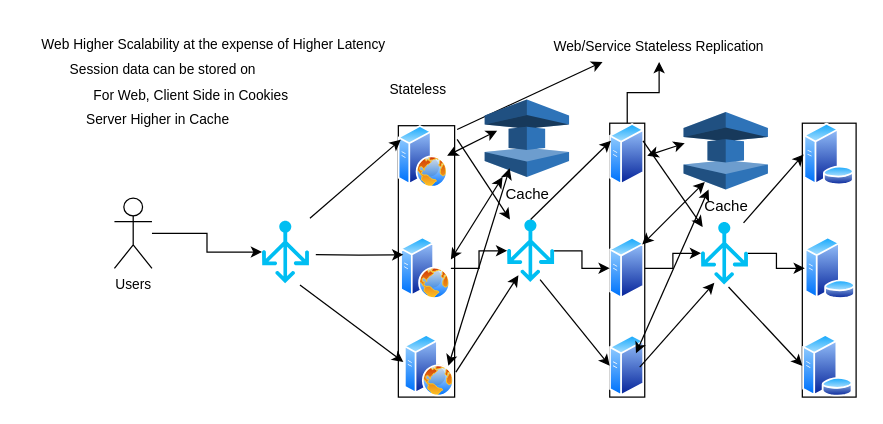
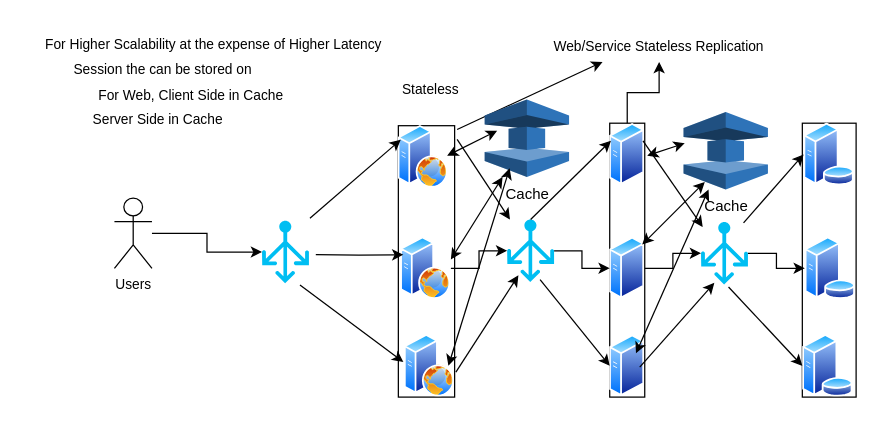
(214, 44) -> (214, 44)
(165, 69) -> (165, 69)
(418, 89) -> (431, 89)
(191, 96) -> (191, 96)
(160, 119) -> (160, 119)
